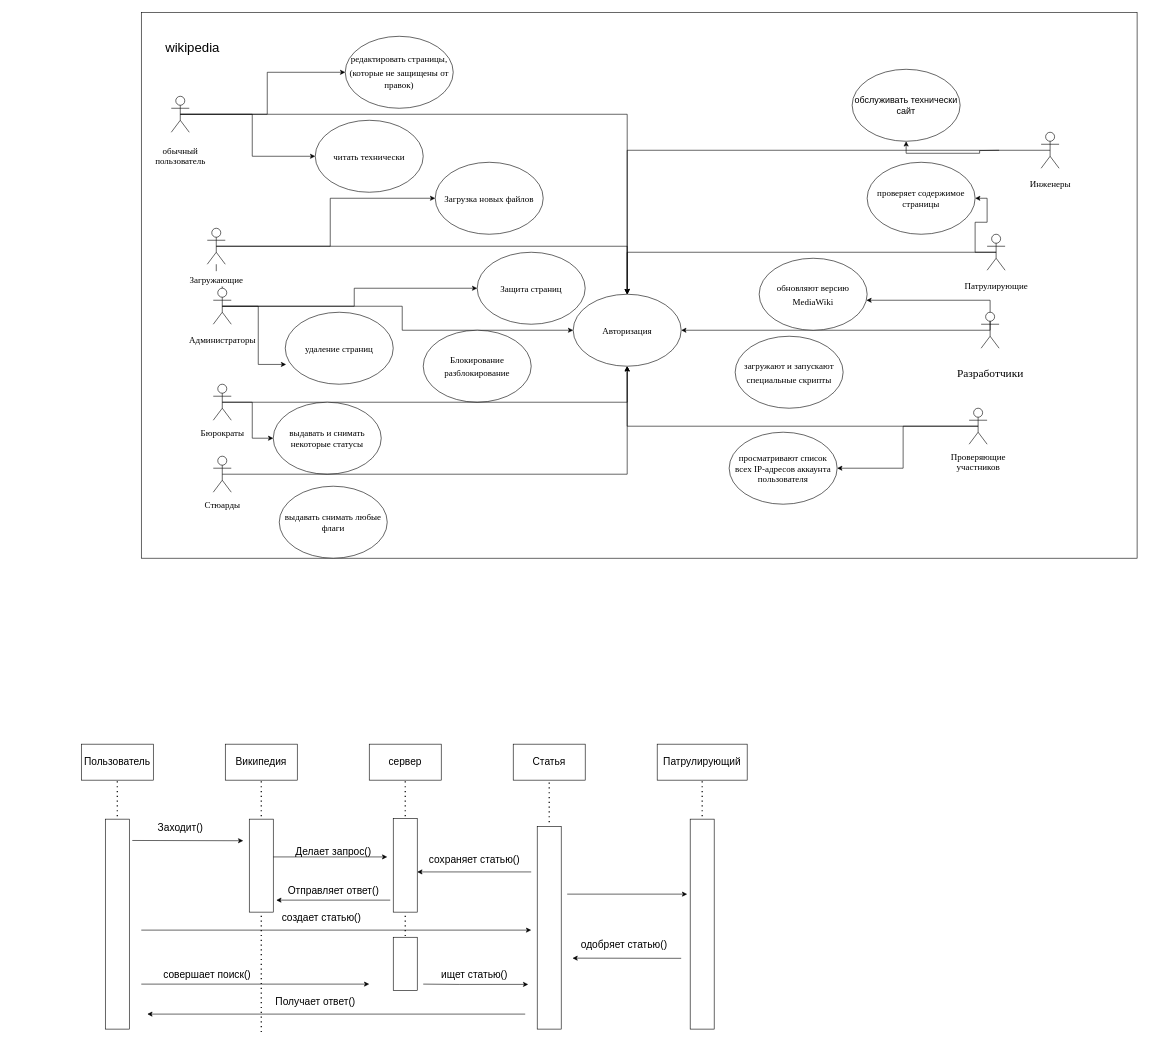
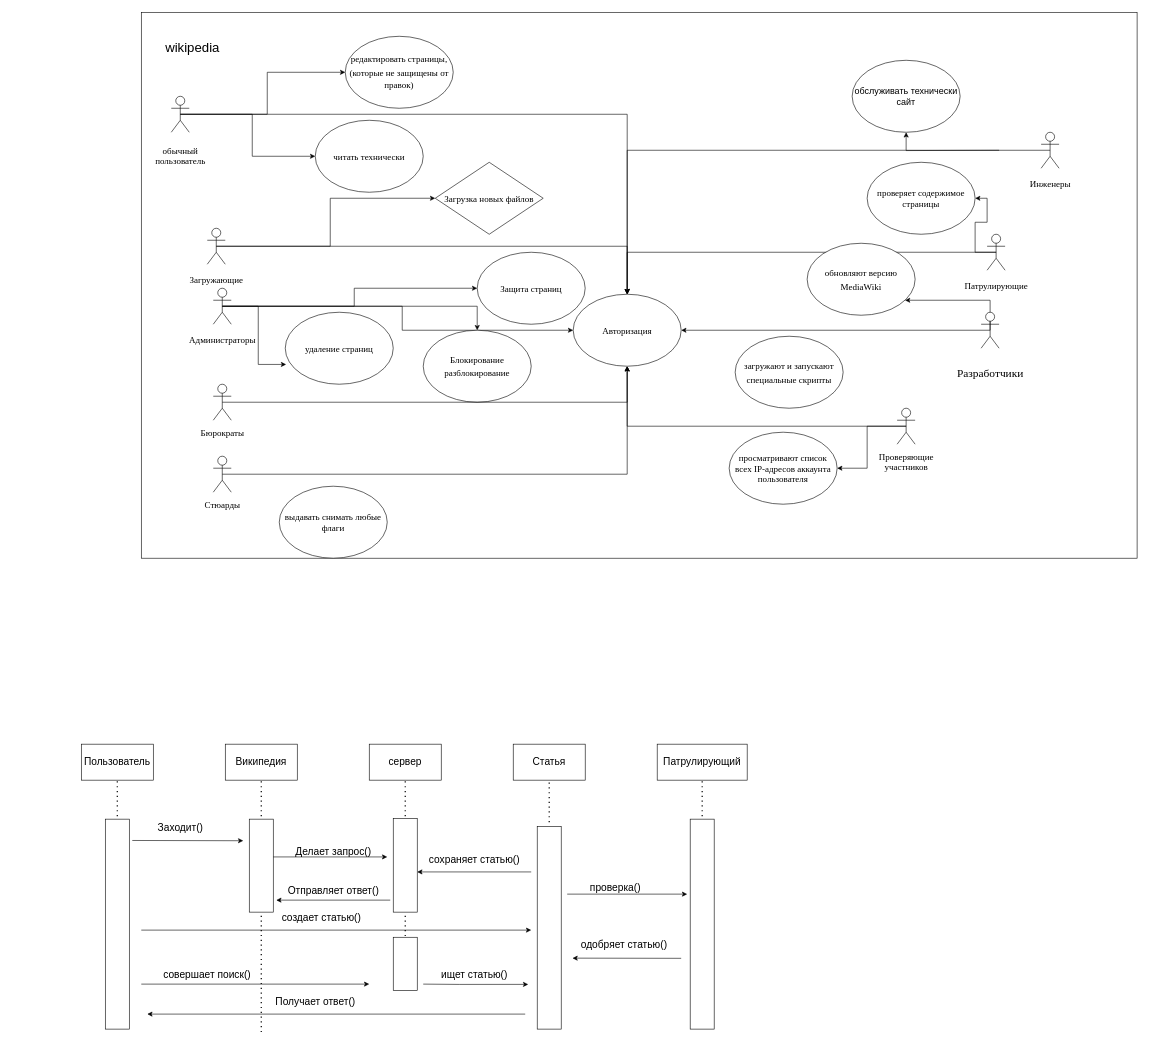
(906, 105) -> (906, 96)
(489, 198) -> (489, 198)
(216, 268) -> none
(813, 294) -> (861, 279)
none -> (476, 306)
(978, 426) -> (906, 426)
(252, 437) -> none
(327, 438) -> none
none -> (615, 888)
